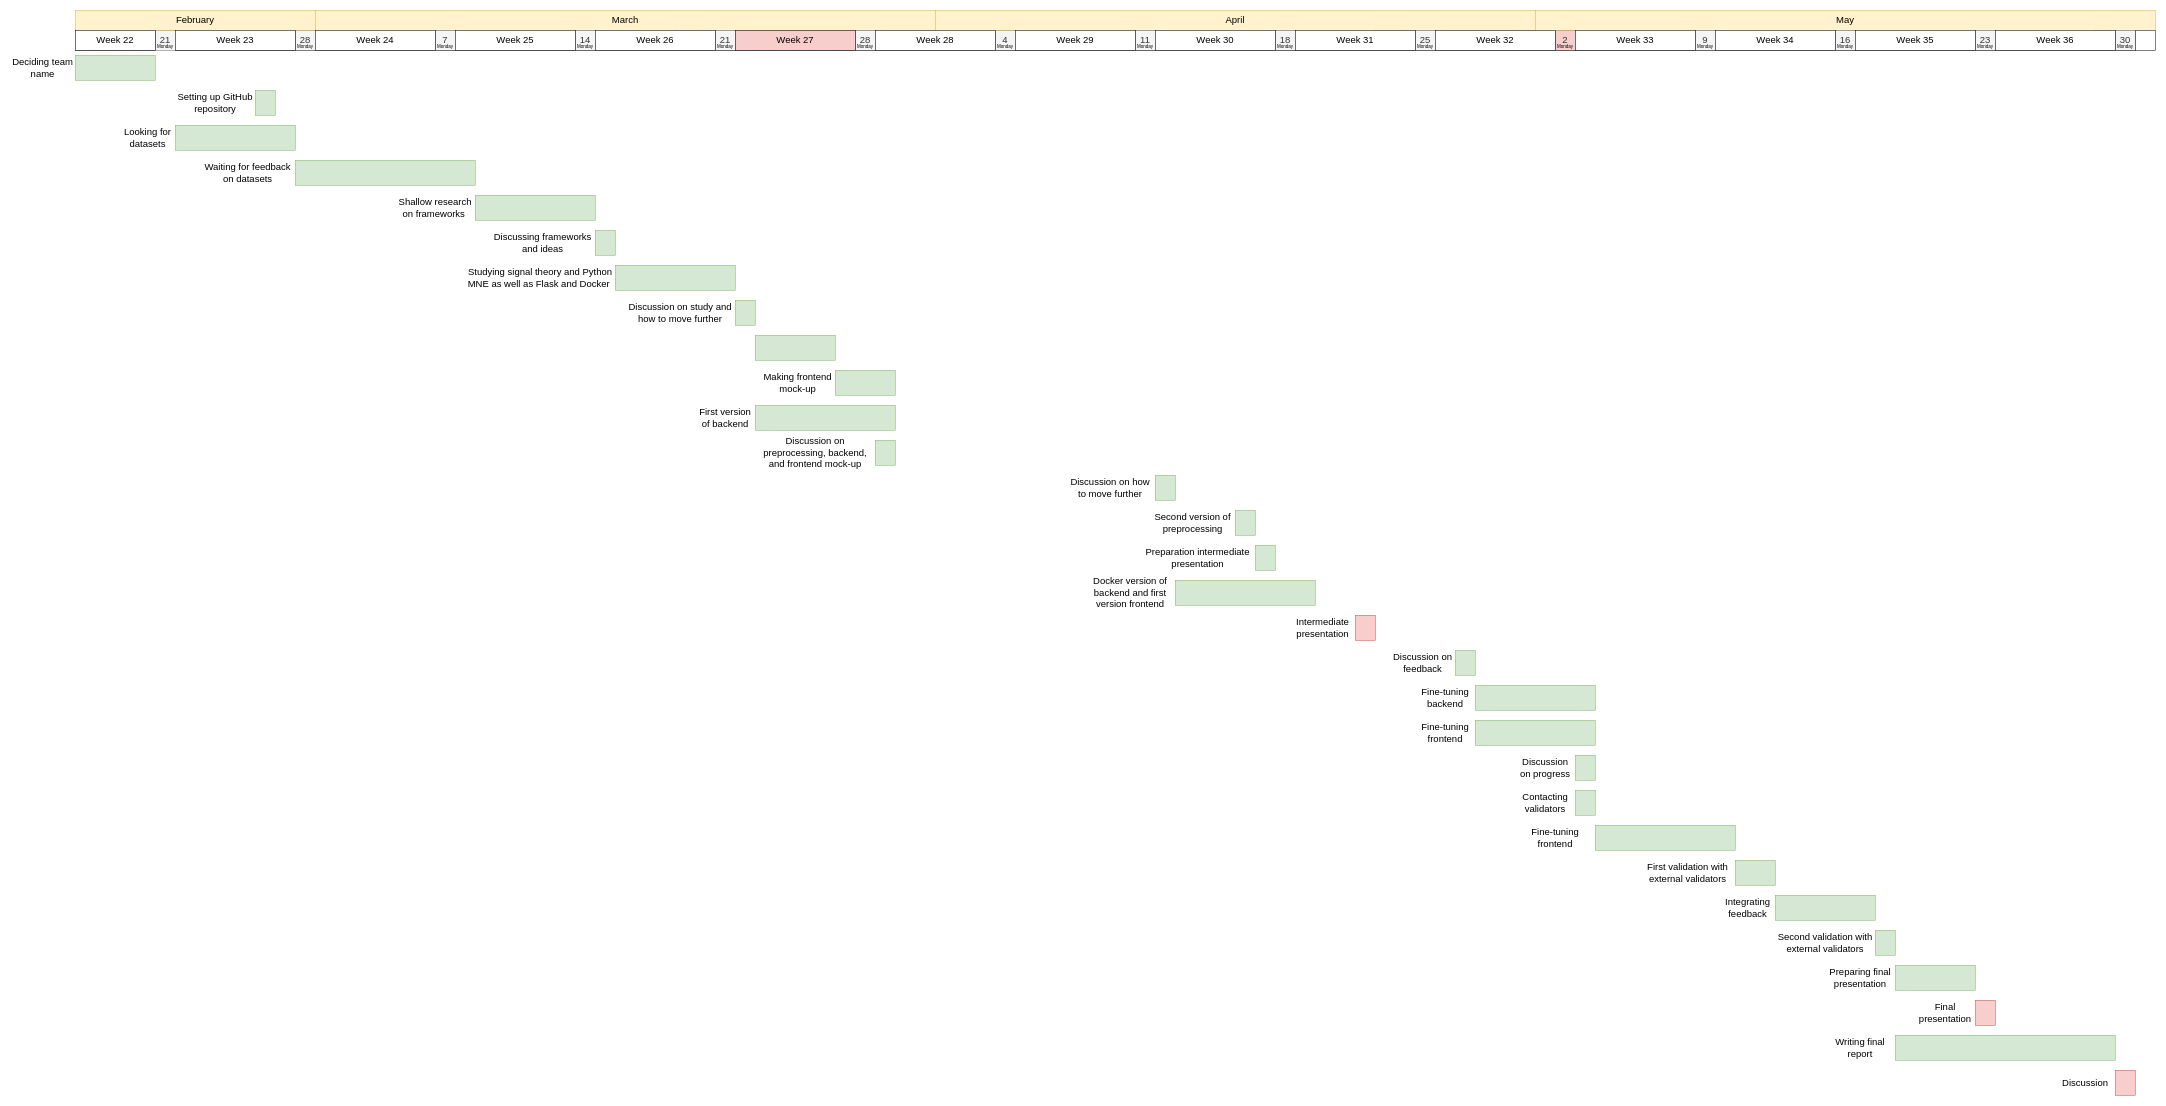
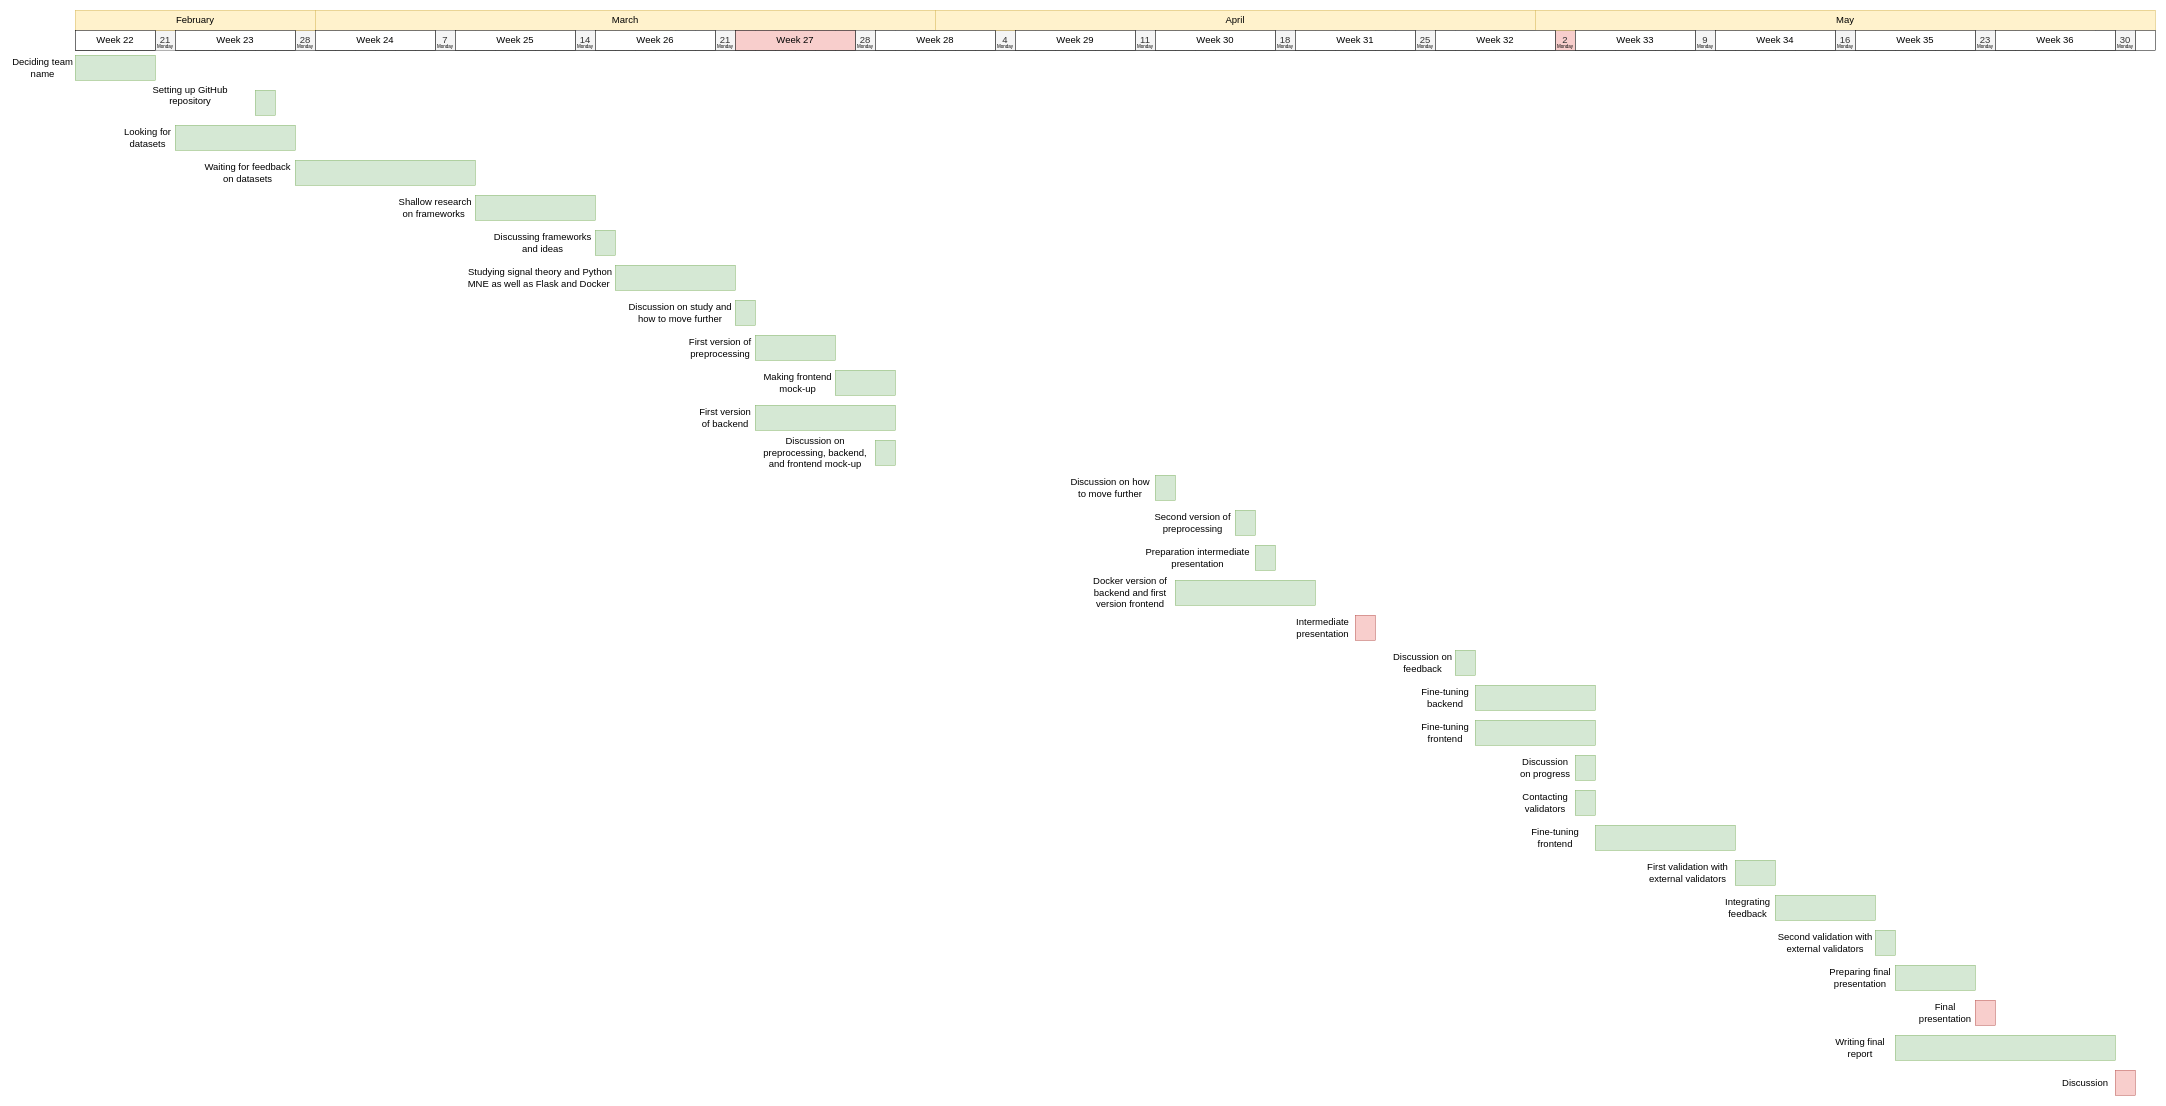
(215, 103) -> (190, 95)
none -> (720, 348)
